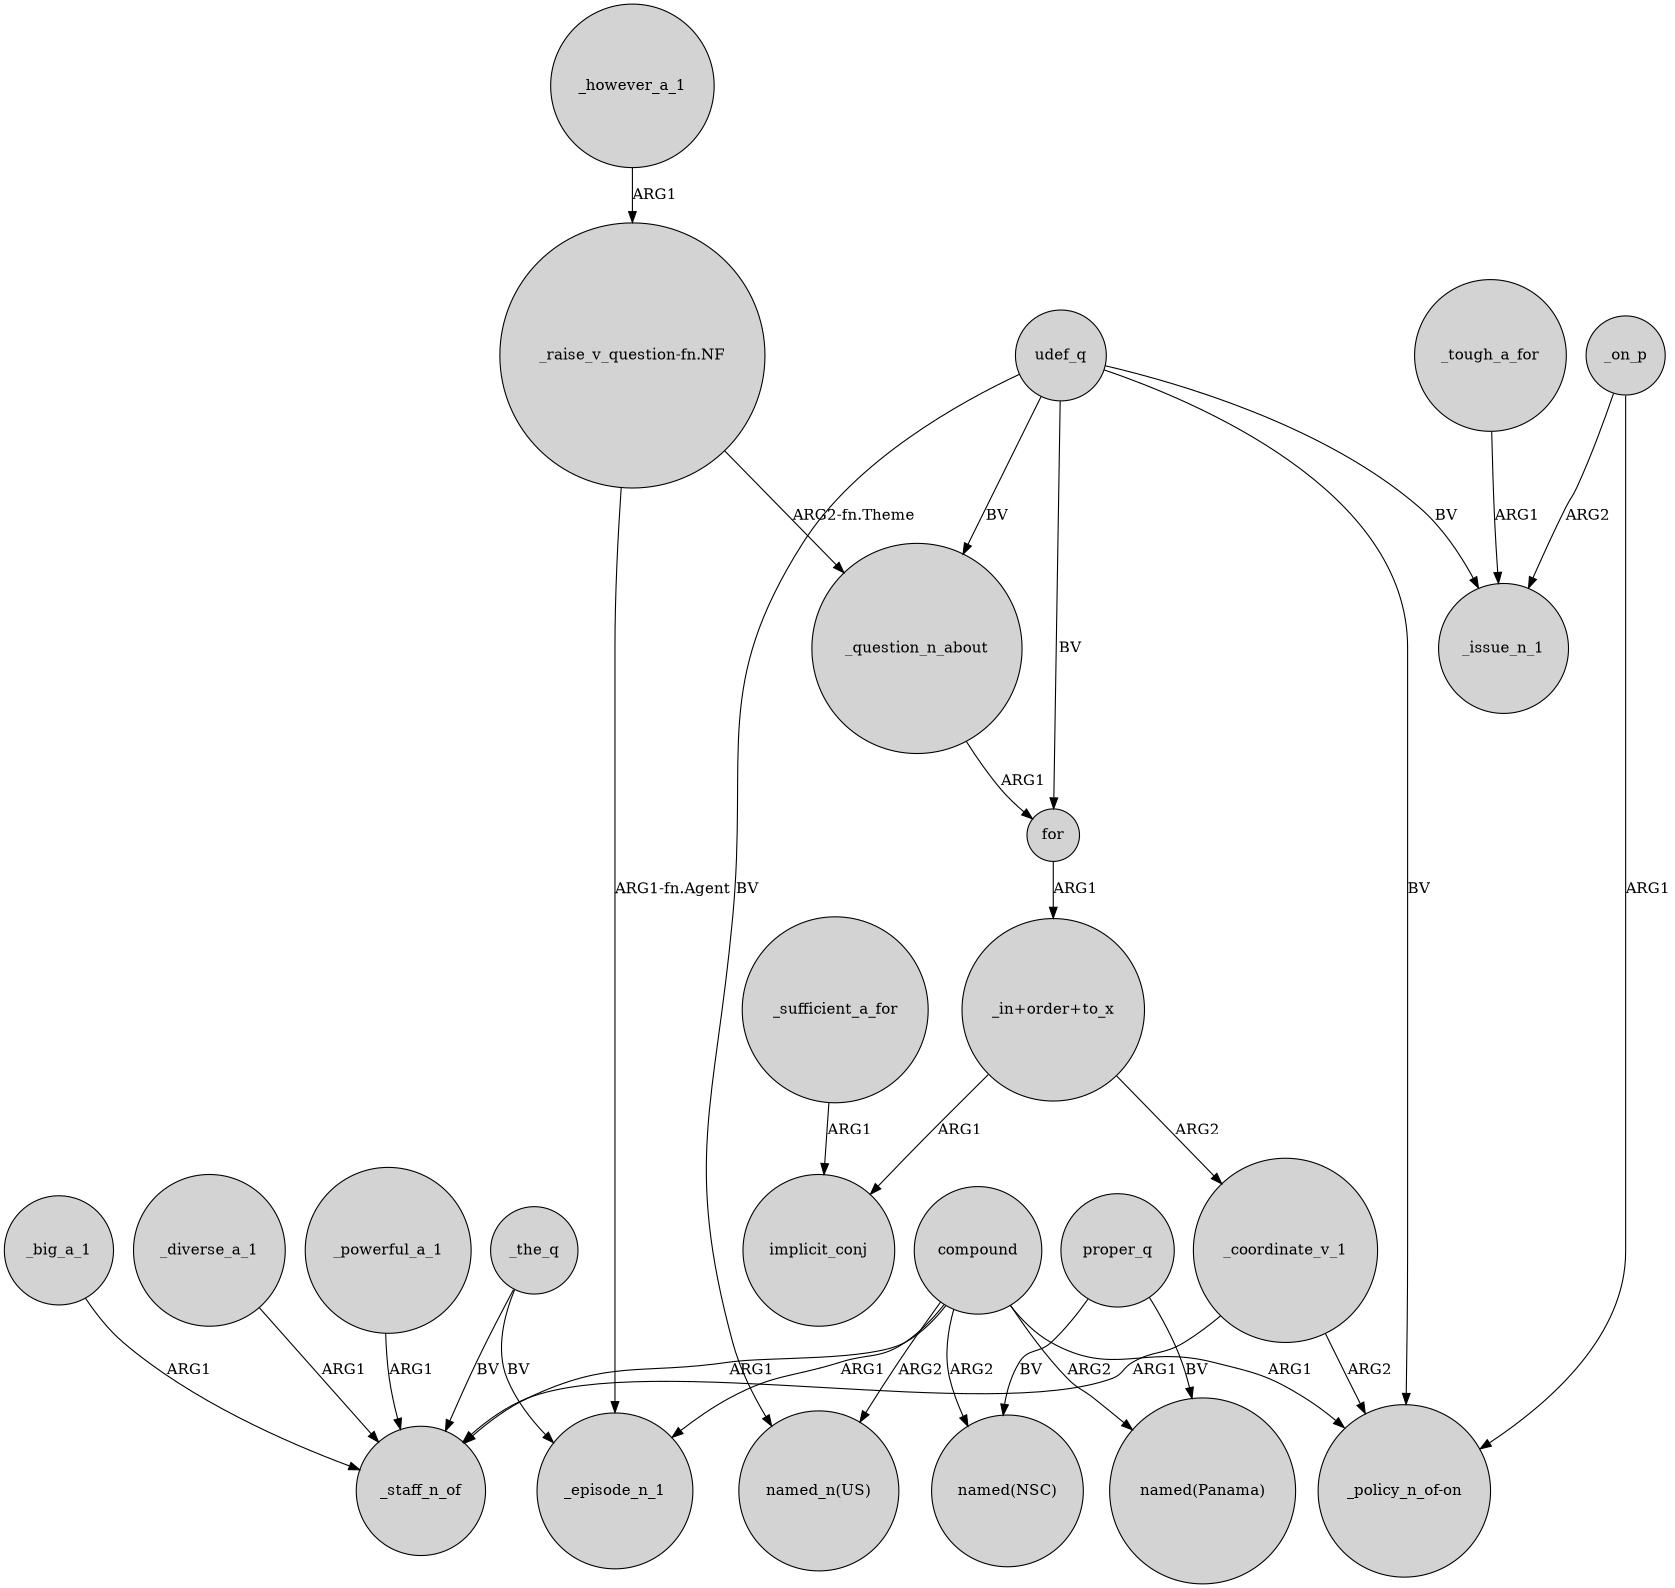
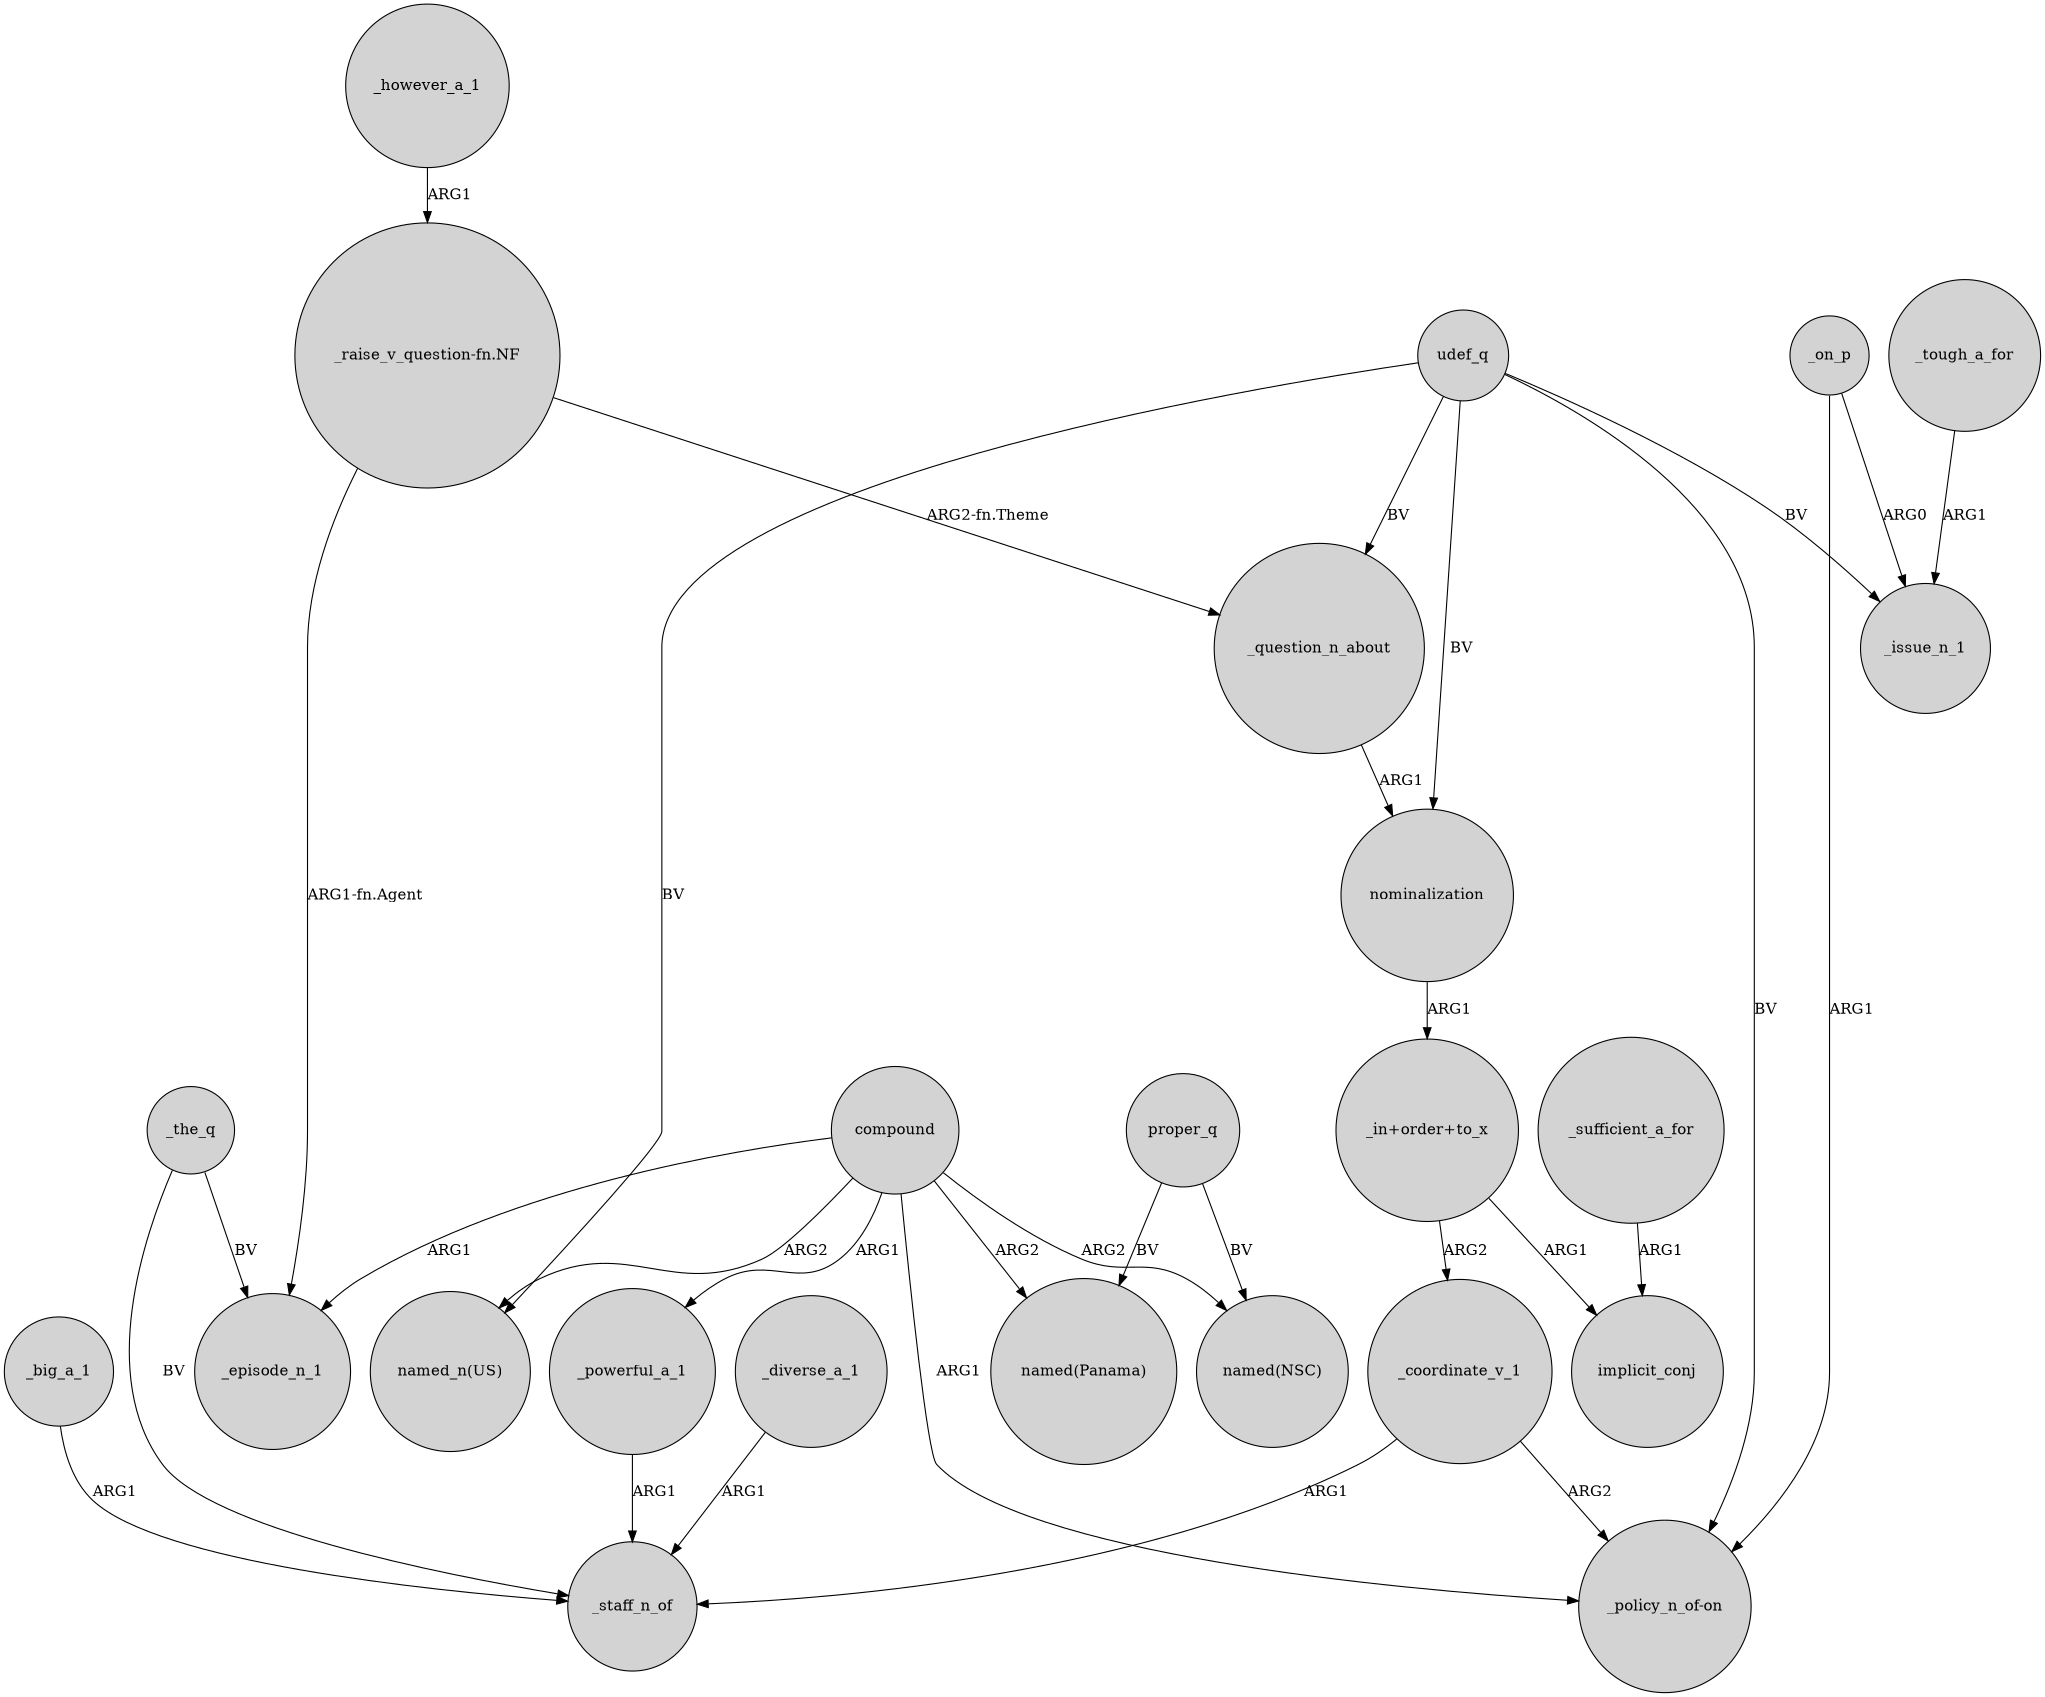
(1588, 516) -> (1905, 516)
(1053, 835) -> (1427, 895)
(709, 1364) -> (804, 1273)
